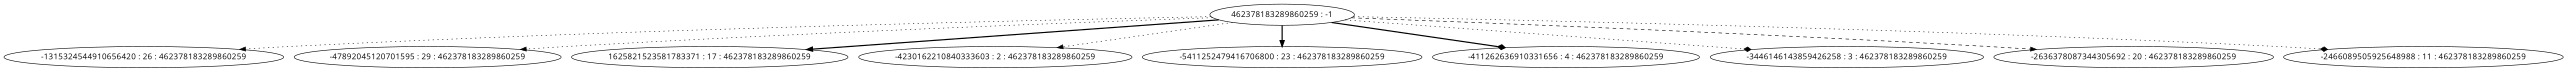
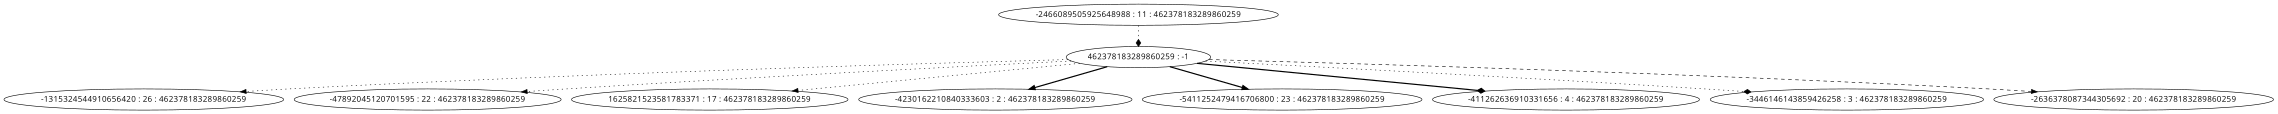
(1837, 29) -> (1138, 32)
(1016, 35) -> (939, 77)
(1148, 35) -> (1071, 77)
(428, 57) -> (428, 100)
